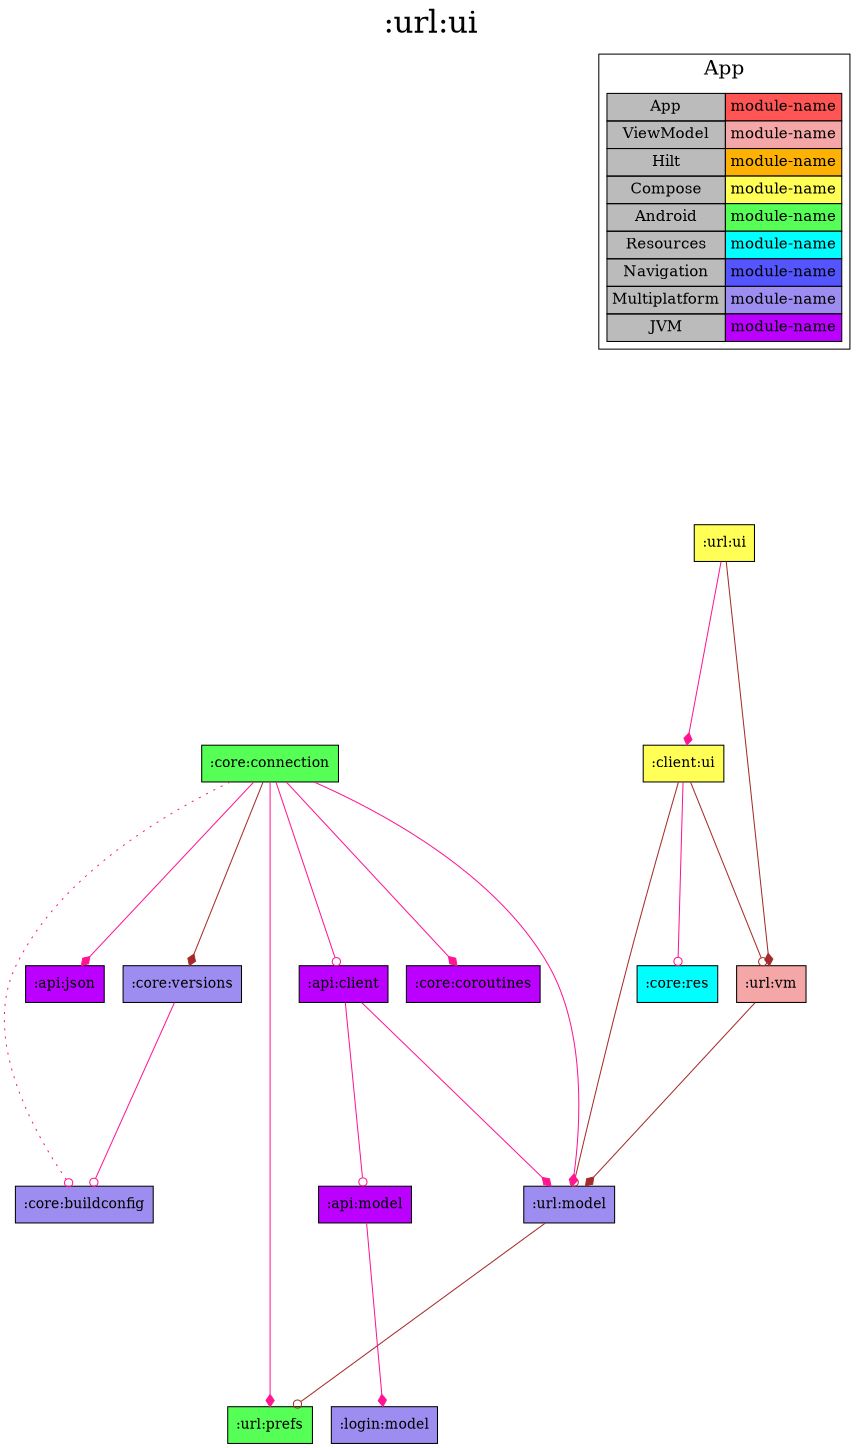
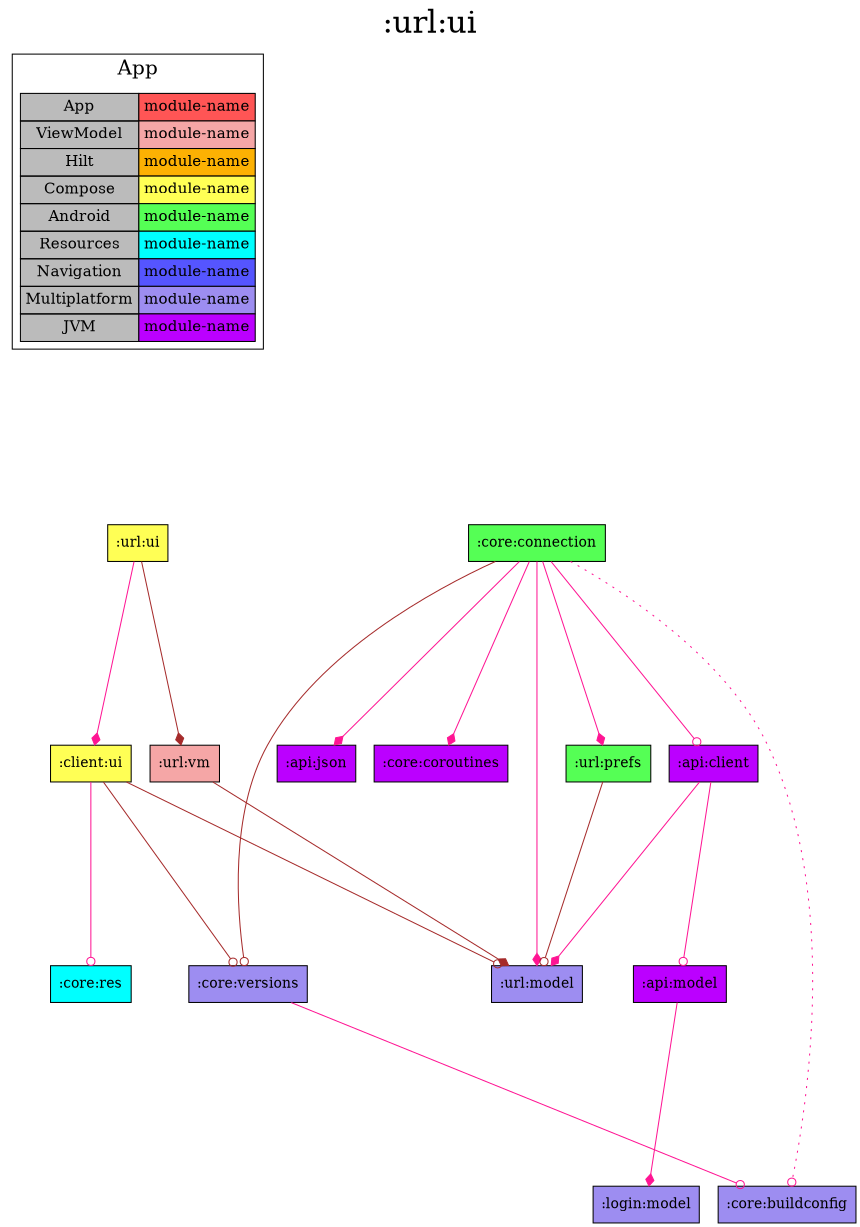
(229, 868) -> (290, 712)
(726, 870) -> (167, 870)
(423, 1312) -> (574, 870)
